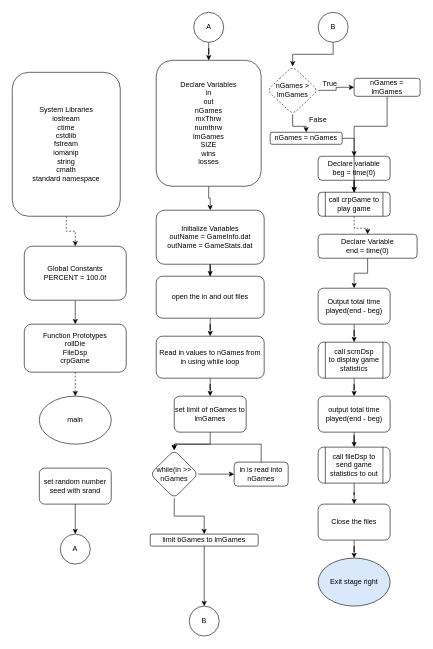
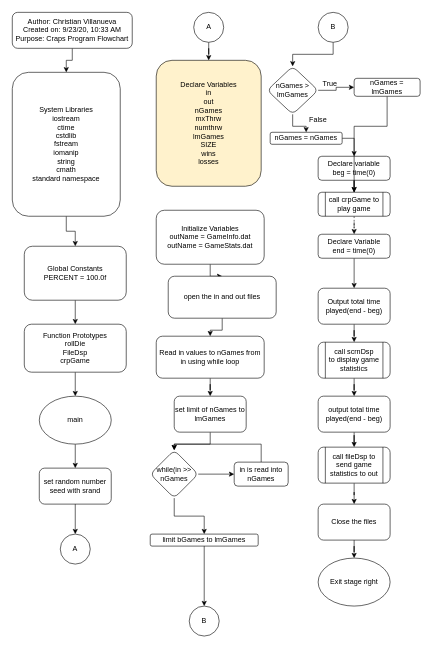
none -> (72, 30)
none -> (66, 60)
(293, 90) -> (293, 90)
(209, 123) -> (209, 123)
(210, 200) -> none
(68, 231) -> (68, 231)
(368, 246) -> (354, 246)
(210, 297) -> (222, 297)
(75, 381) -> (75, 381)
none -> (75, 462)
(354, 582) -> (354, 582)
